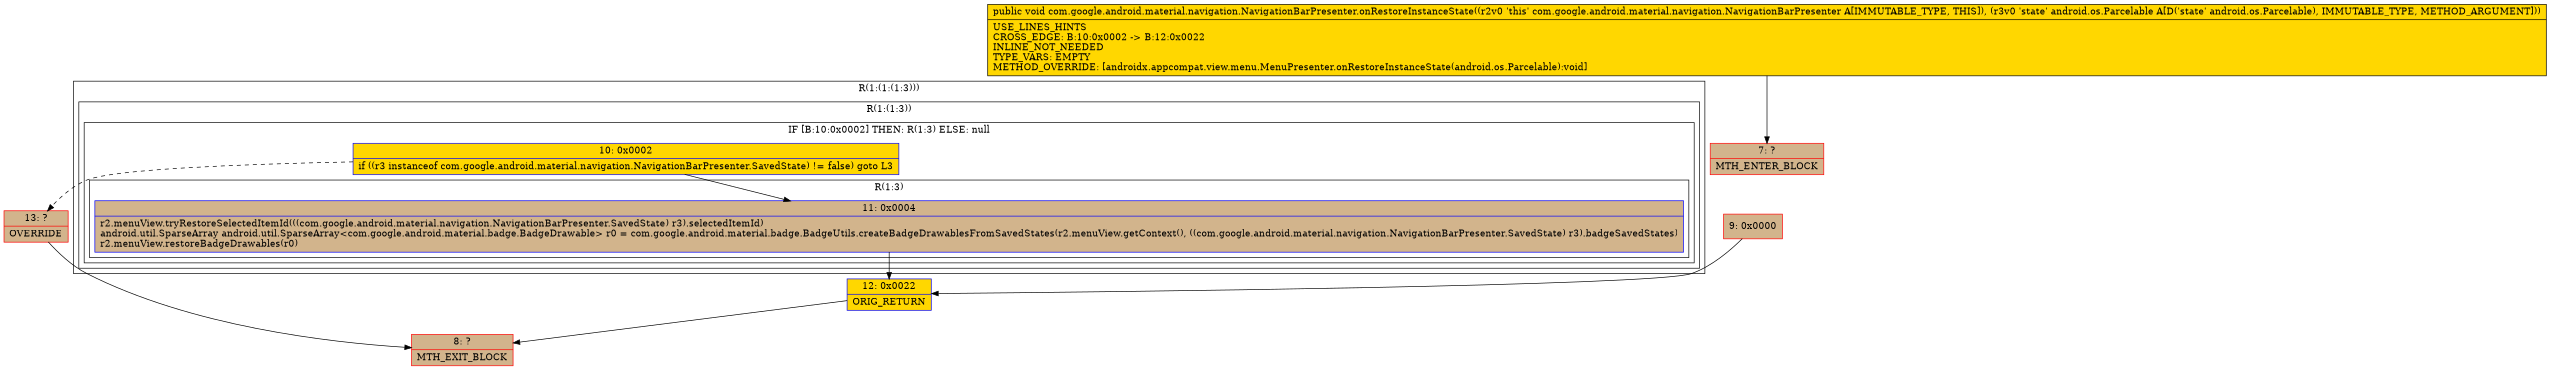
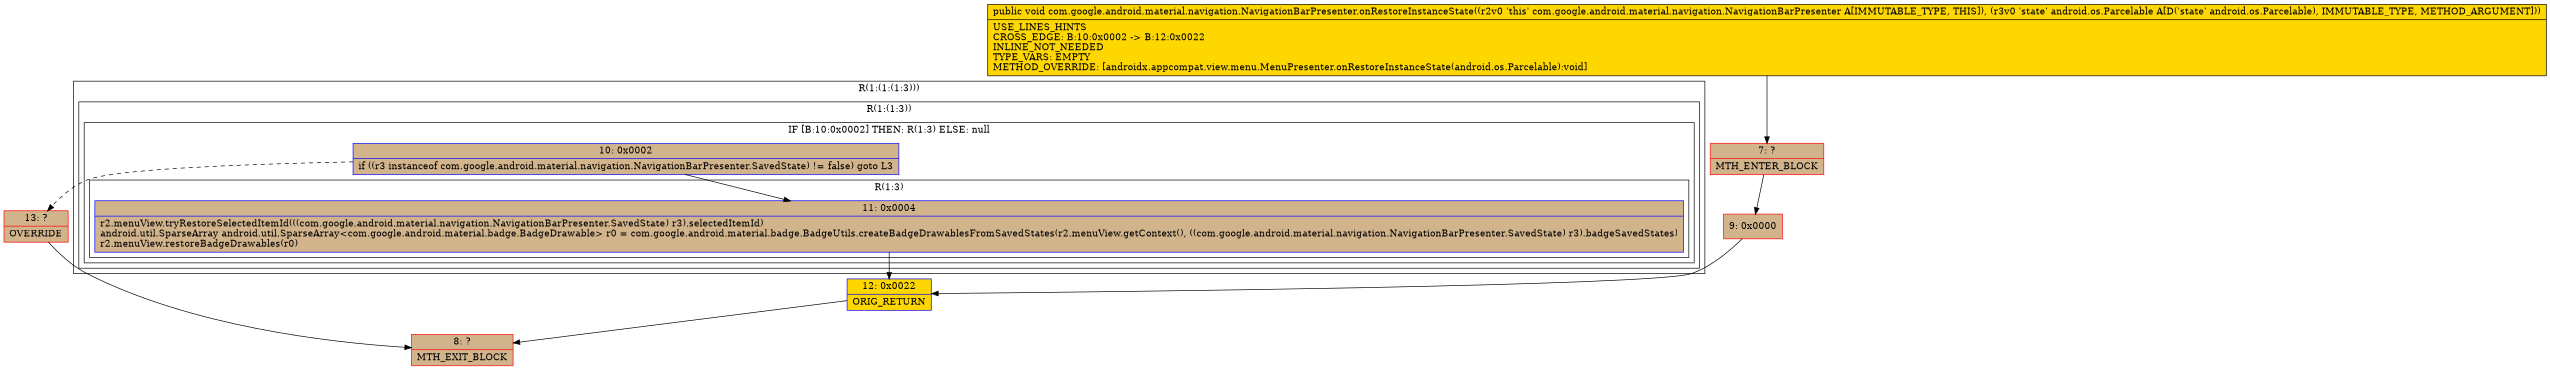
(626, 159) -> (626, 159)
none -> (1760, 191)
